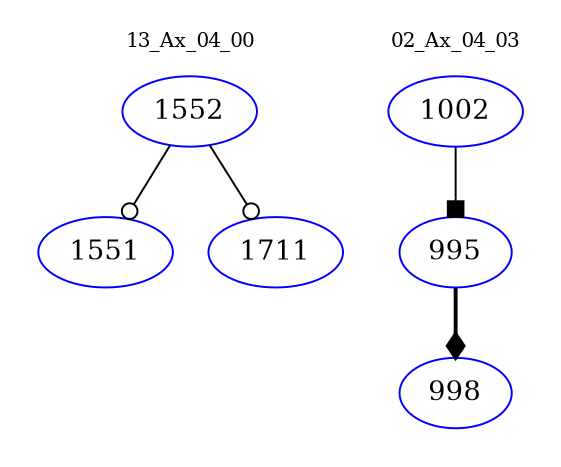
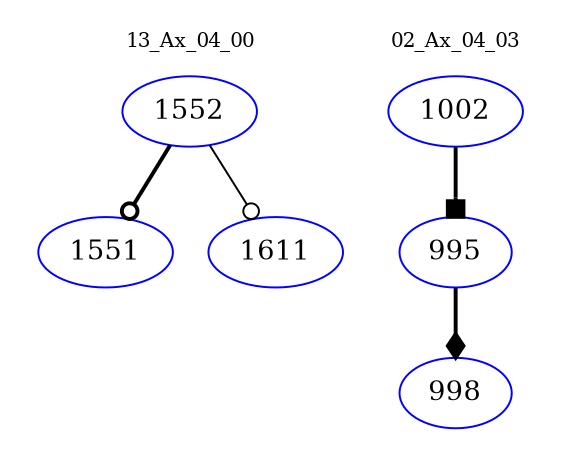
(456, 172) -> (456, 172)
(152, 175) -> (152, 175)
(276, 252) -> (276, 252)
